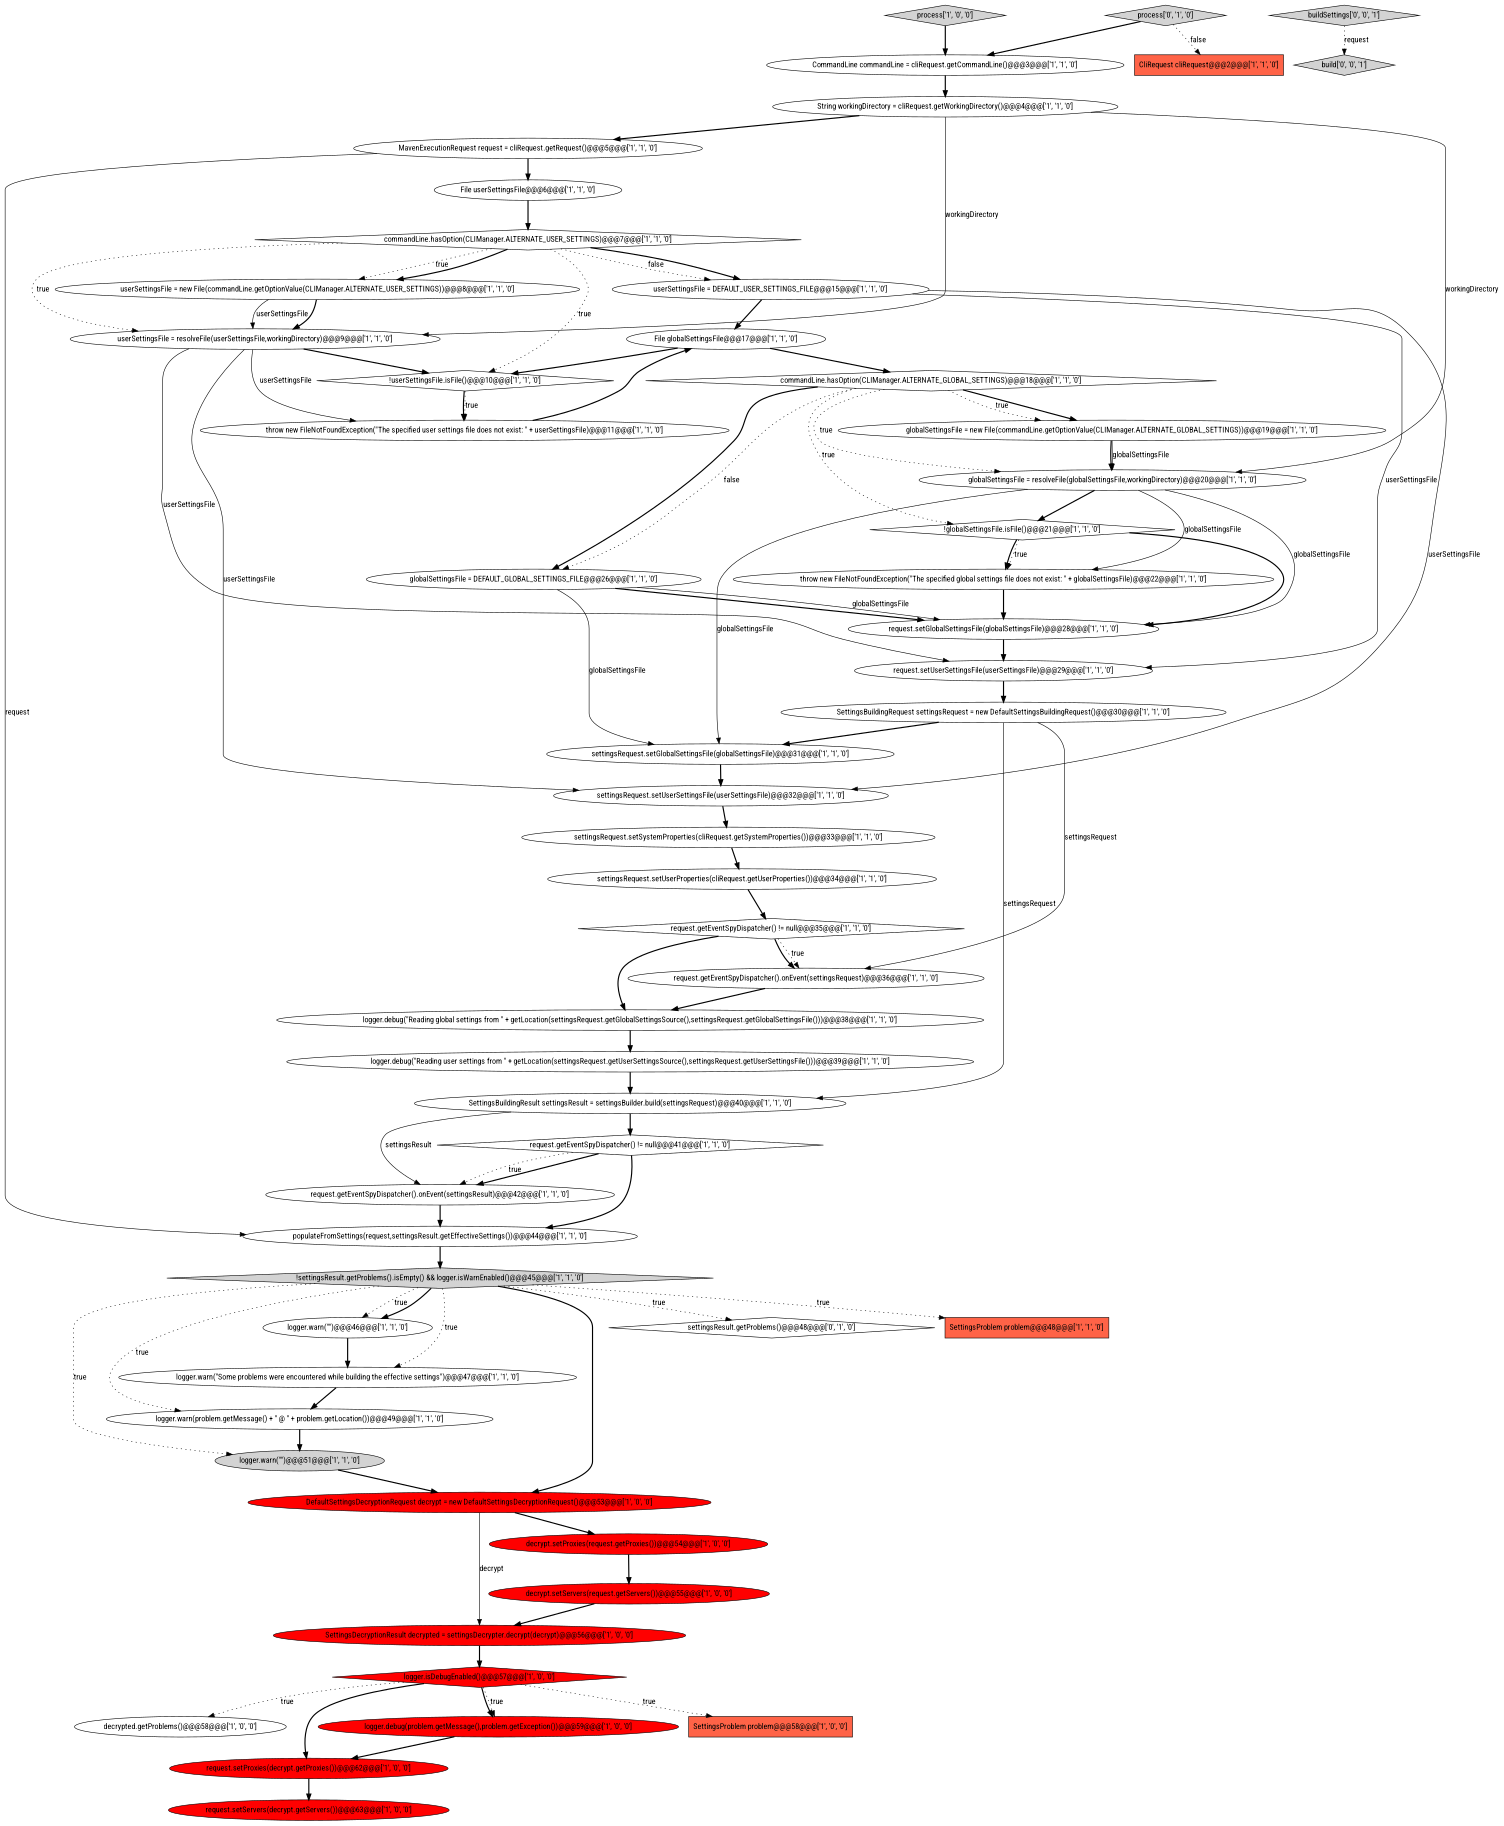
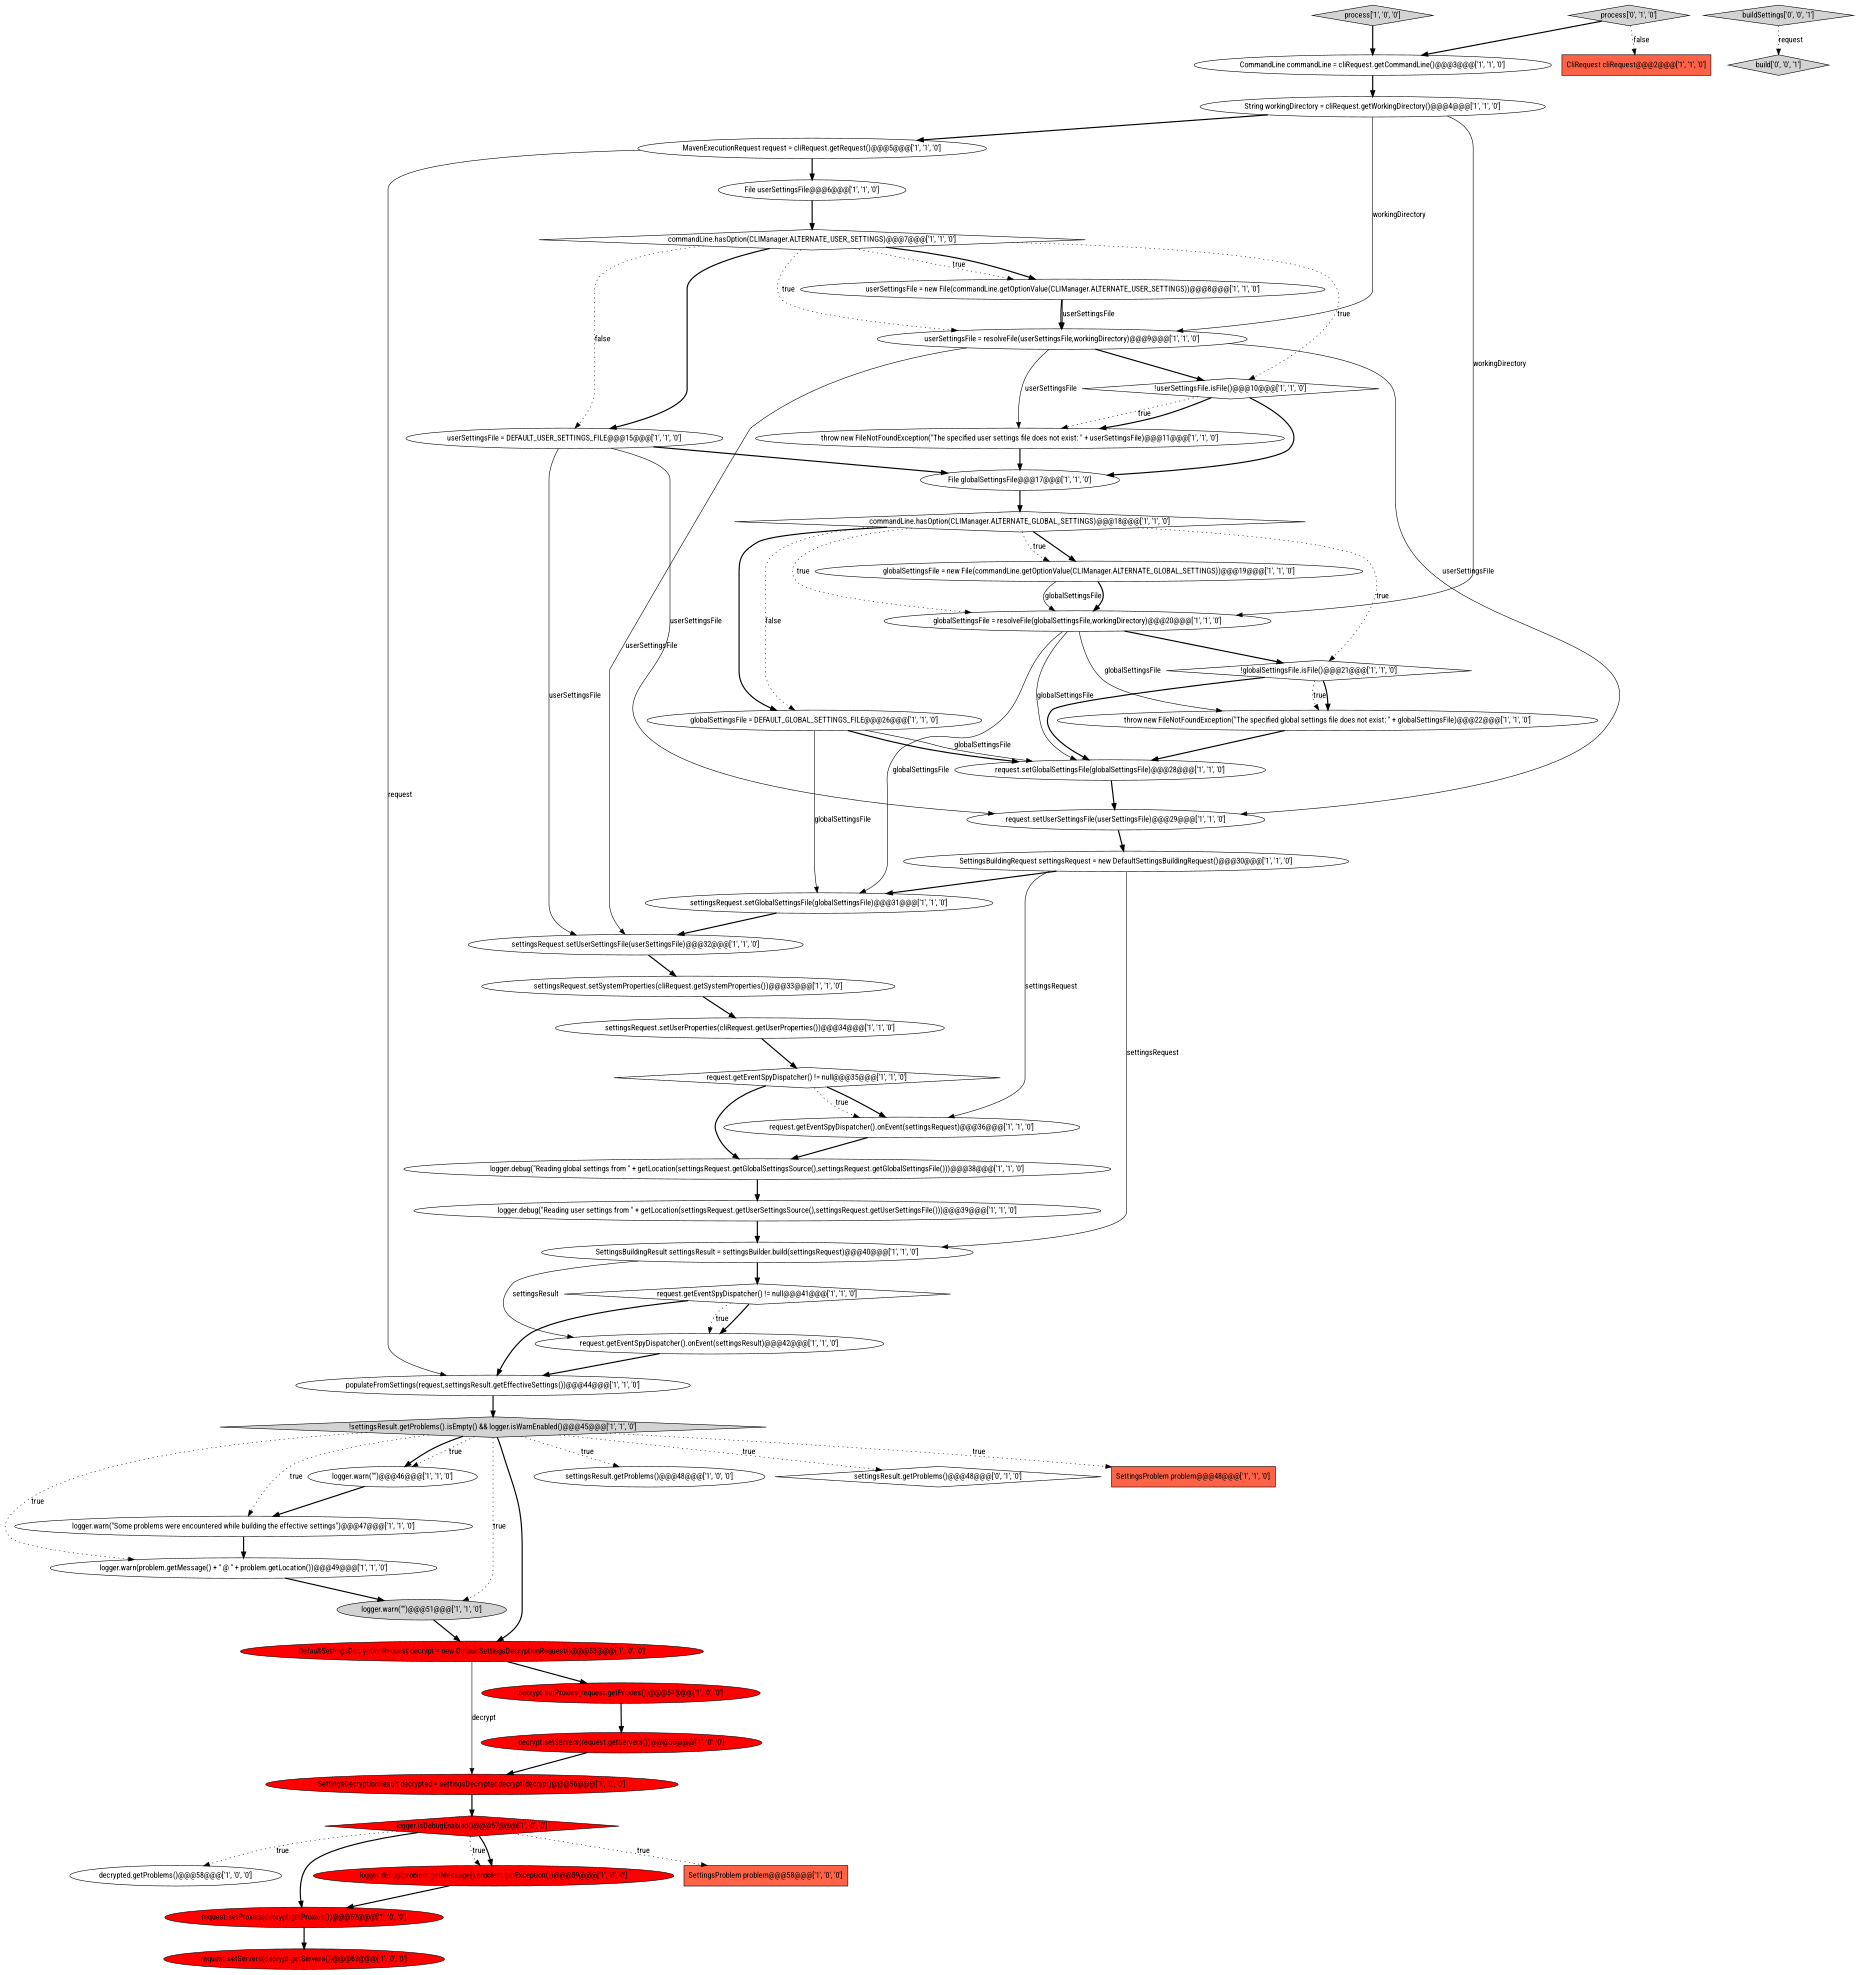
(598, 361) -> (1239, 463)
none -> (649, 1477)
